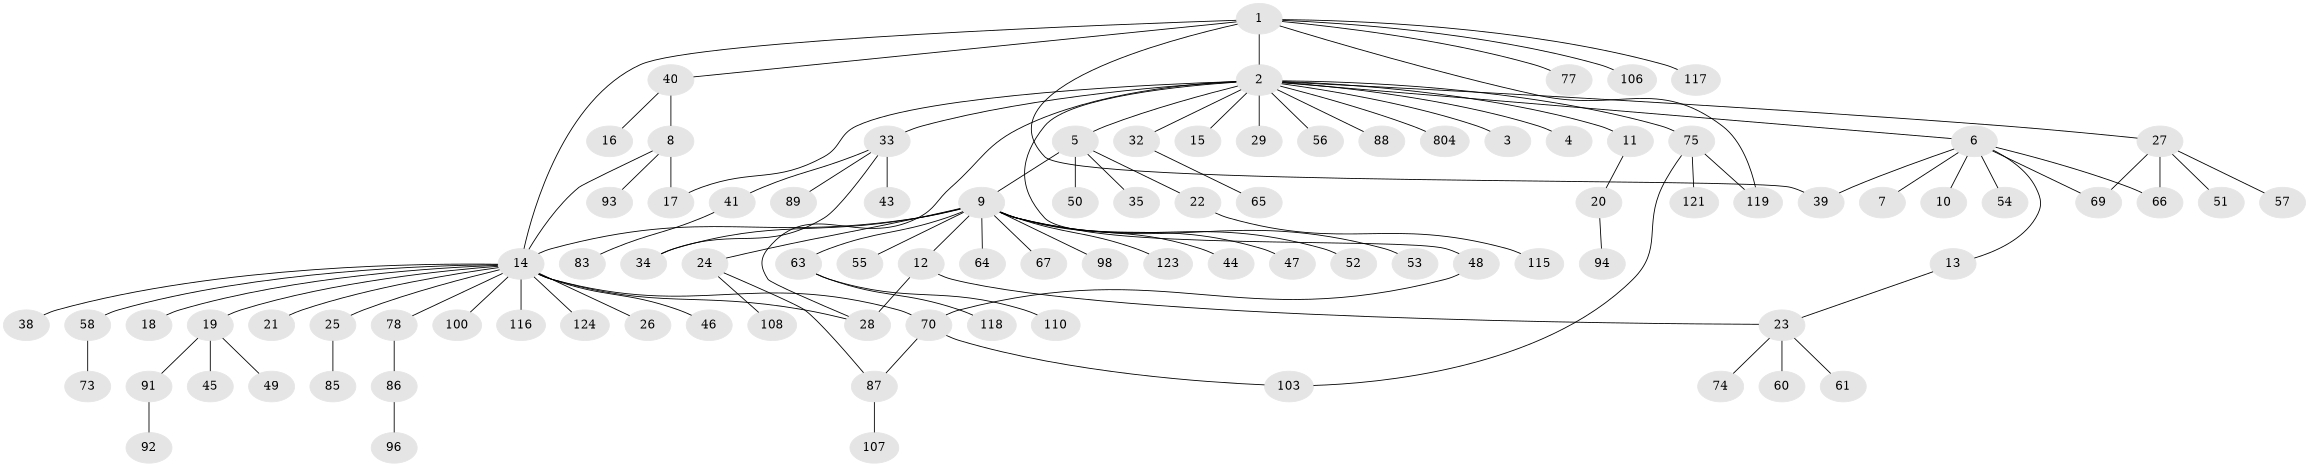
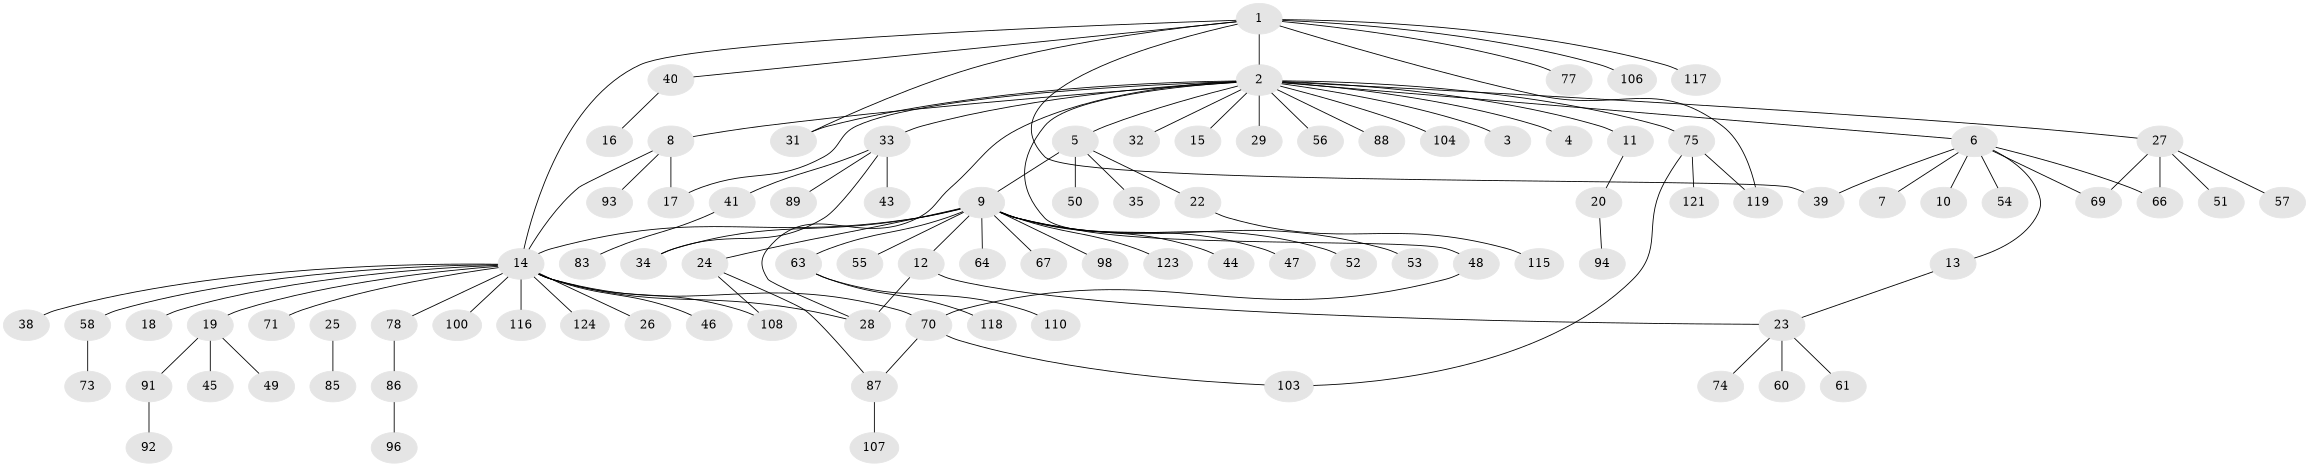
(671, 111) -> (964, 105)
none -> (793, 141)
(1445, 141) -> (1445, 141)
(1259, 203) -> none
(424, 290) -> (646, 295)
(272, 325) -> (272, 325)
